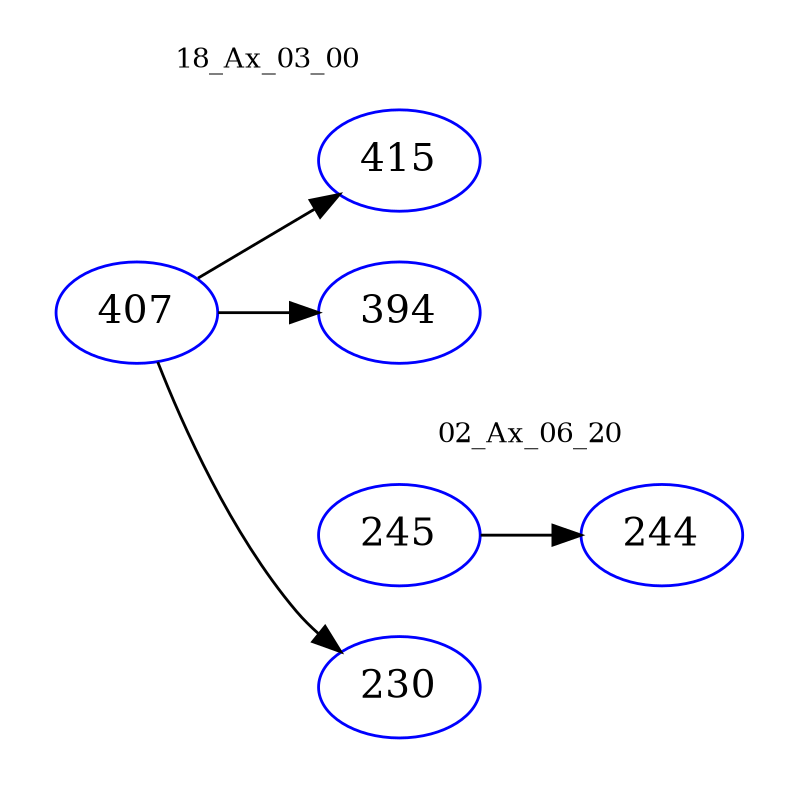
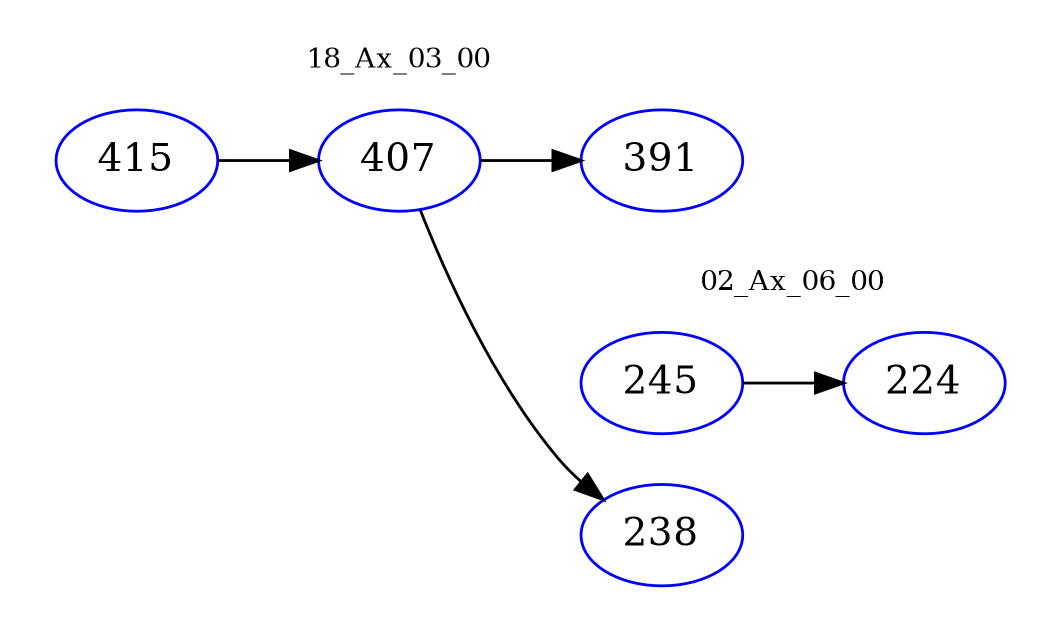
(256, 244) -> (254, 161)
(399, 313) -> (662, 161)
(531, 435) -> (793, 283)
(662, 535) -> (924, 383)
(399, 687) -> (662, 535)
